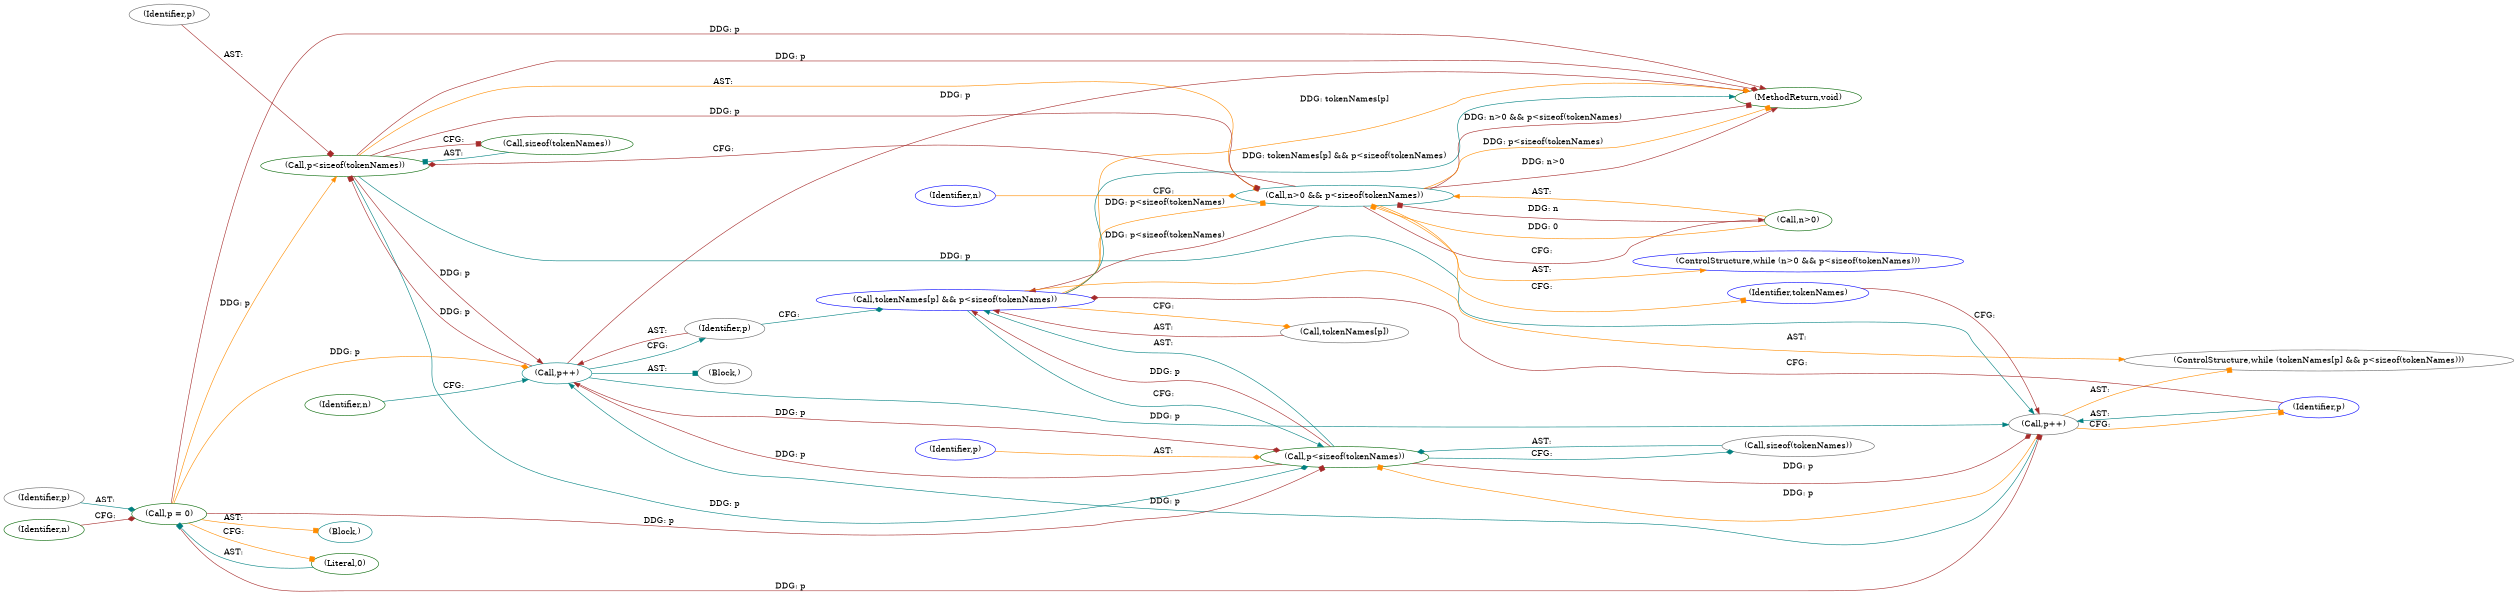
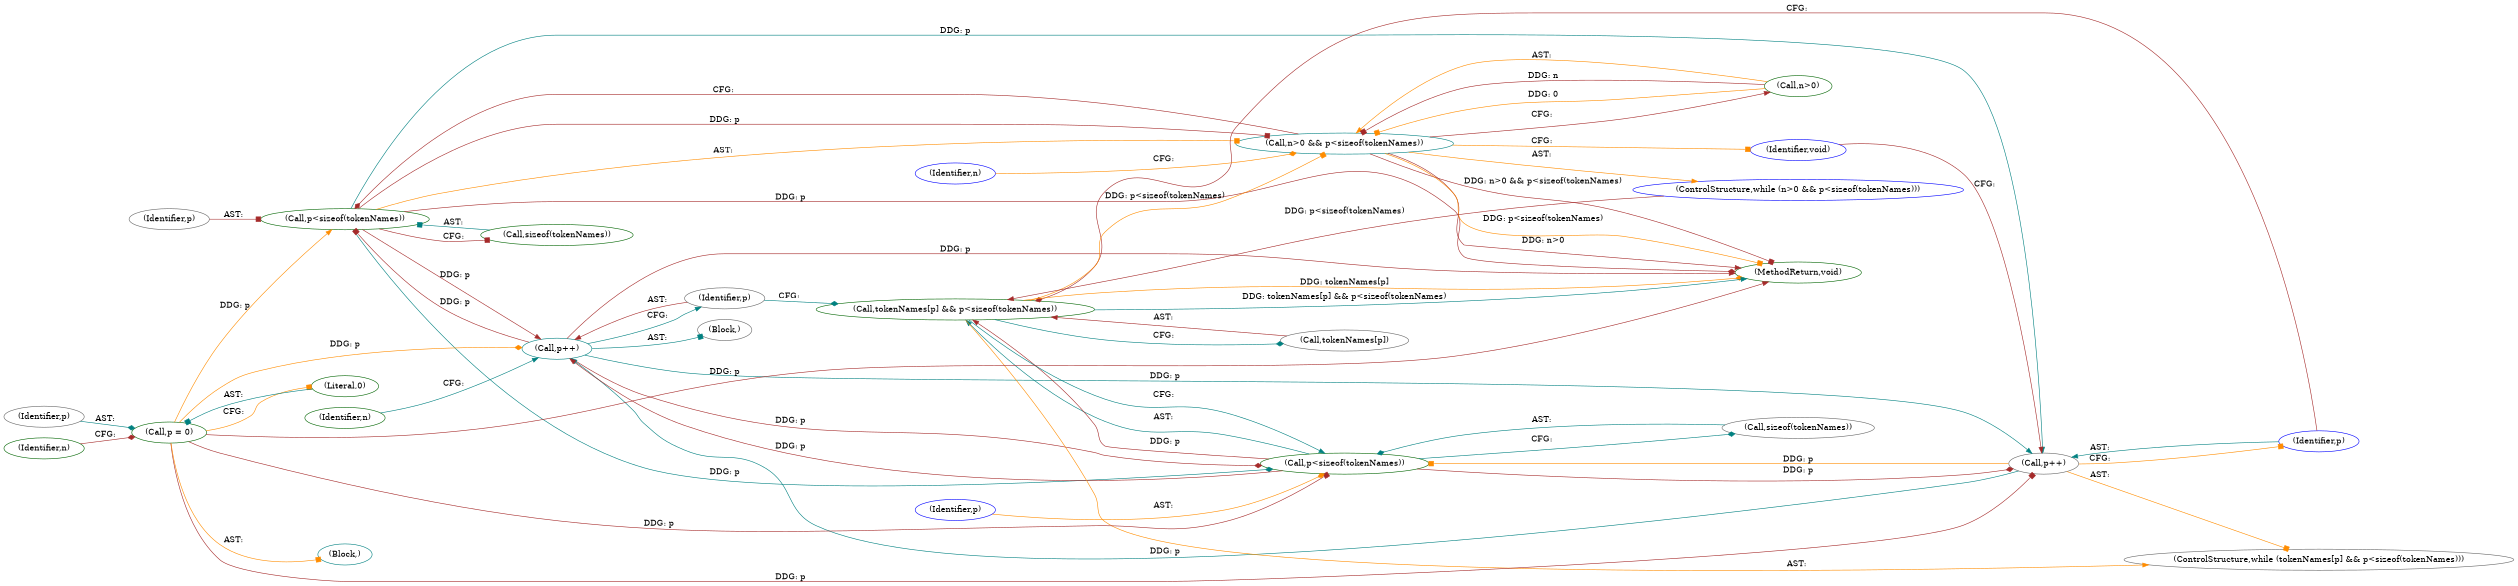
(1177, 250) -> (1337, 234)
(1798, 293) -> (1798, 150)
(955, 300) -> (955, 309)
(1170, 316) -> (1134, 342)
